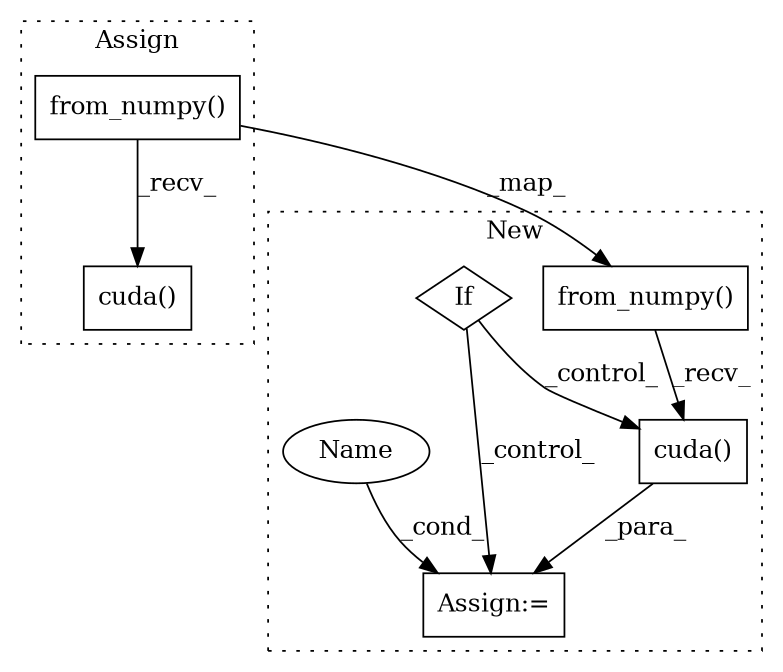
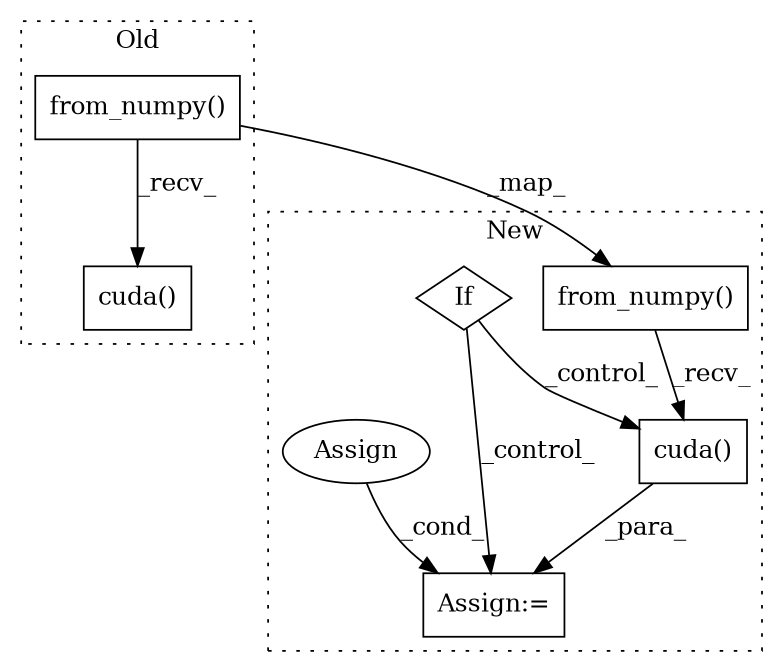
(138, 41) -> (138, 41)
(356, 452) -> (356, 452)
